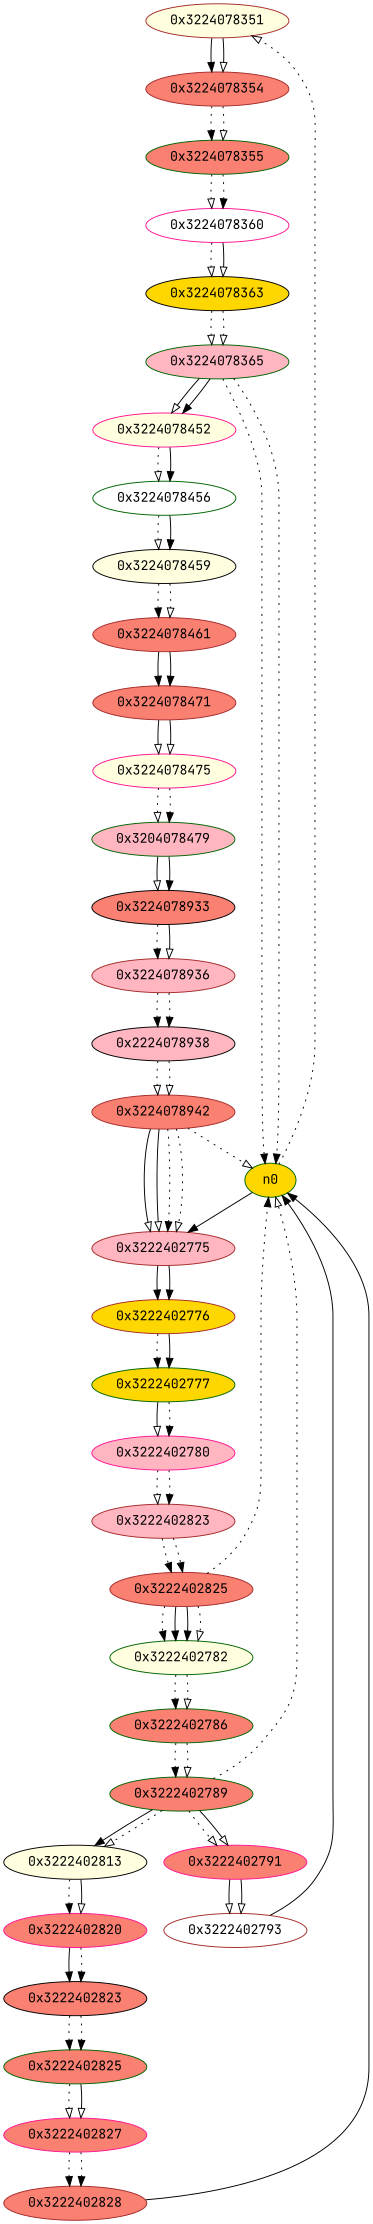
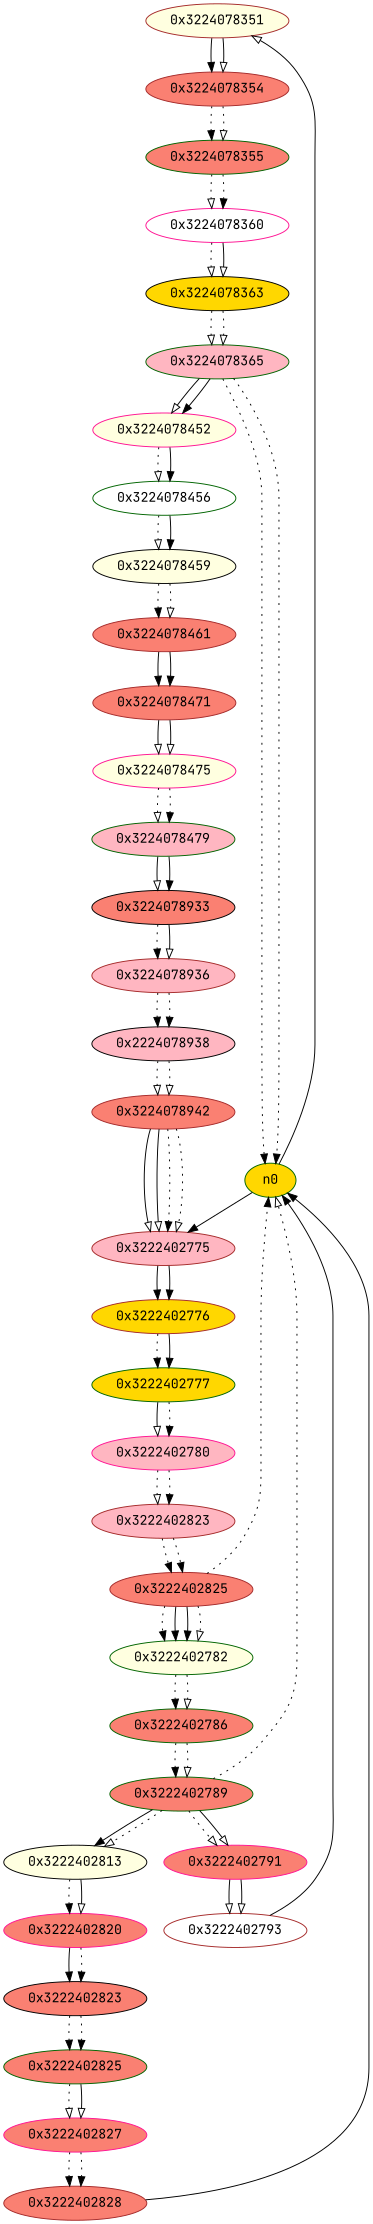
(315, 595) -> (315, 595)
(163, 839) -> (163, 839)
(216, 1146) -> none
